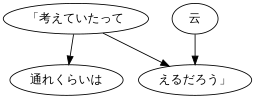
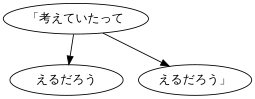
(195, 19) -> none
(67, 80) -> (67, 80)
